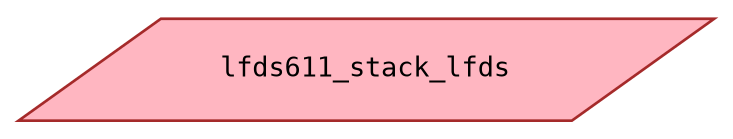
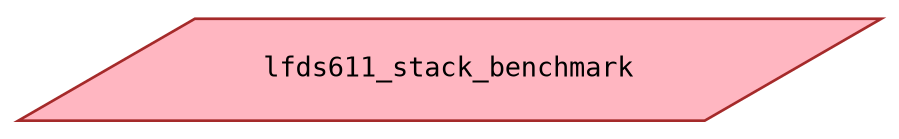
(366, 70) -> (450, 70)
